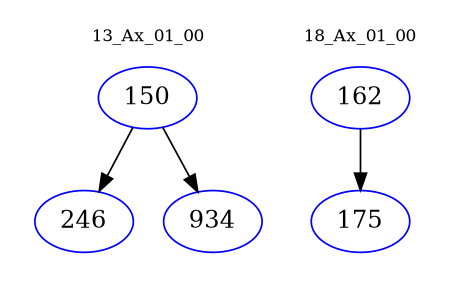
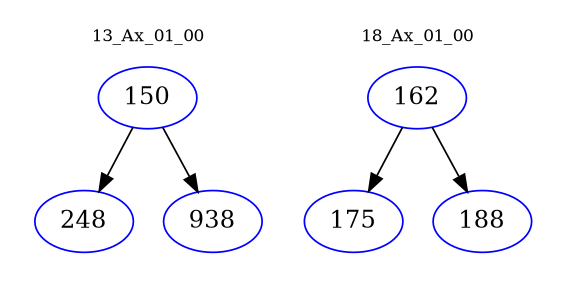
(84, 221) -> (84, 221)
(213, 221) -> (213, 221)
none -> (482, 221)
